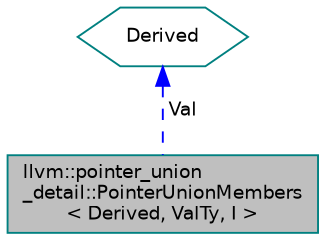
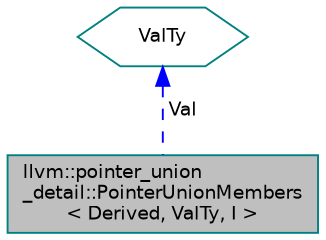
(163, 37) -> (163, 37)
